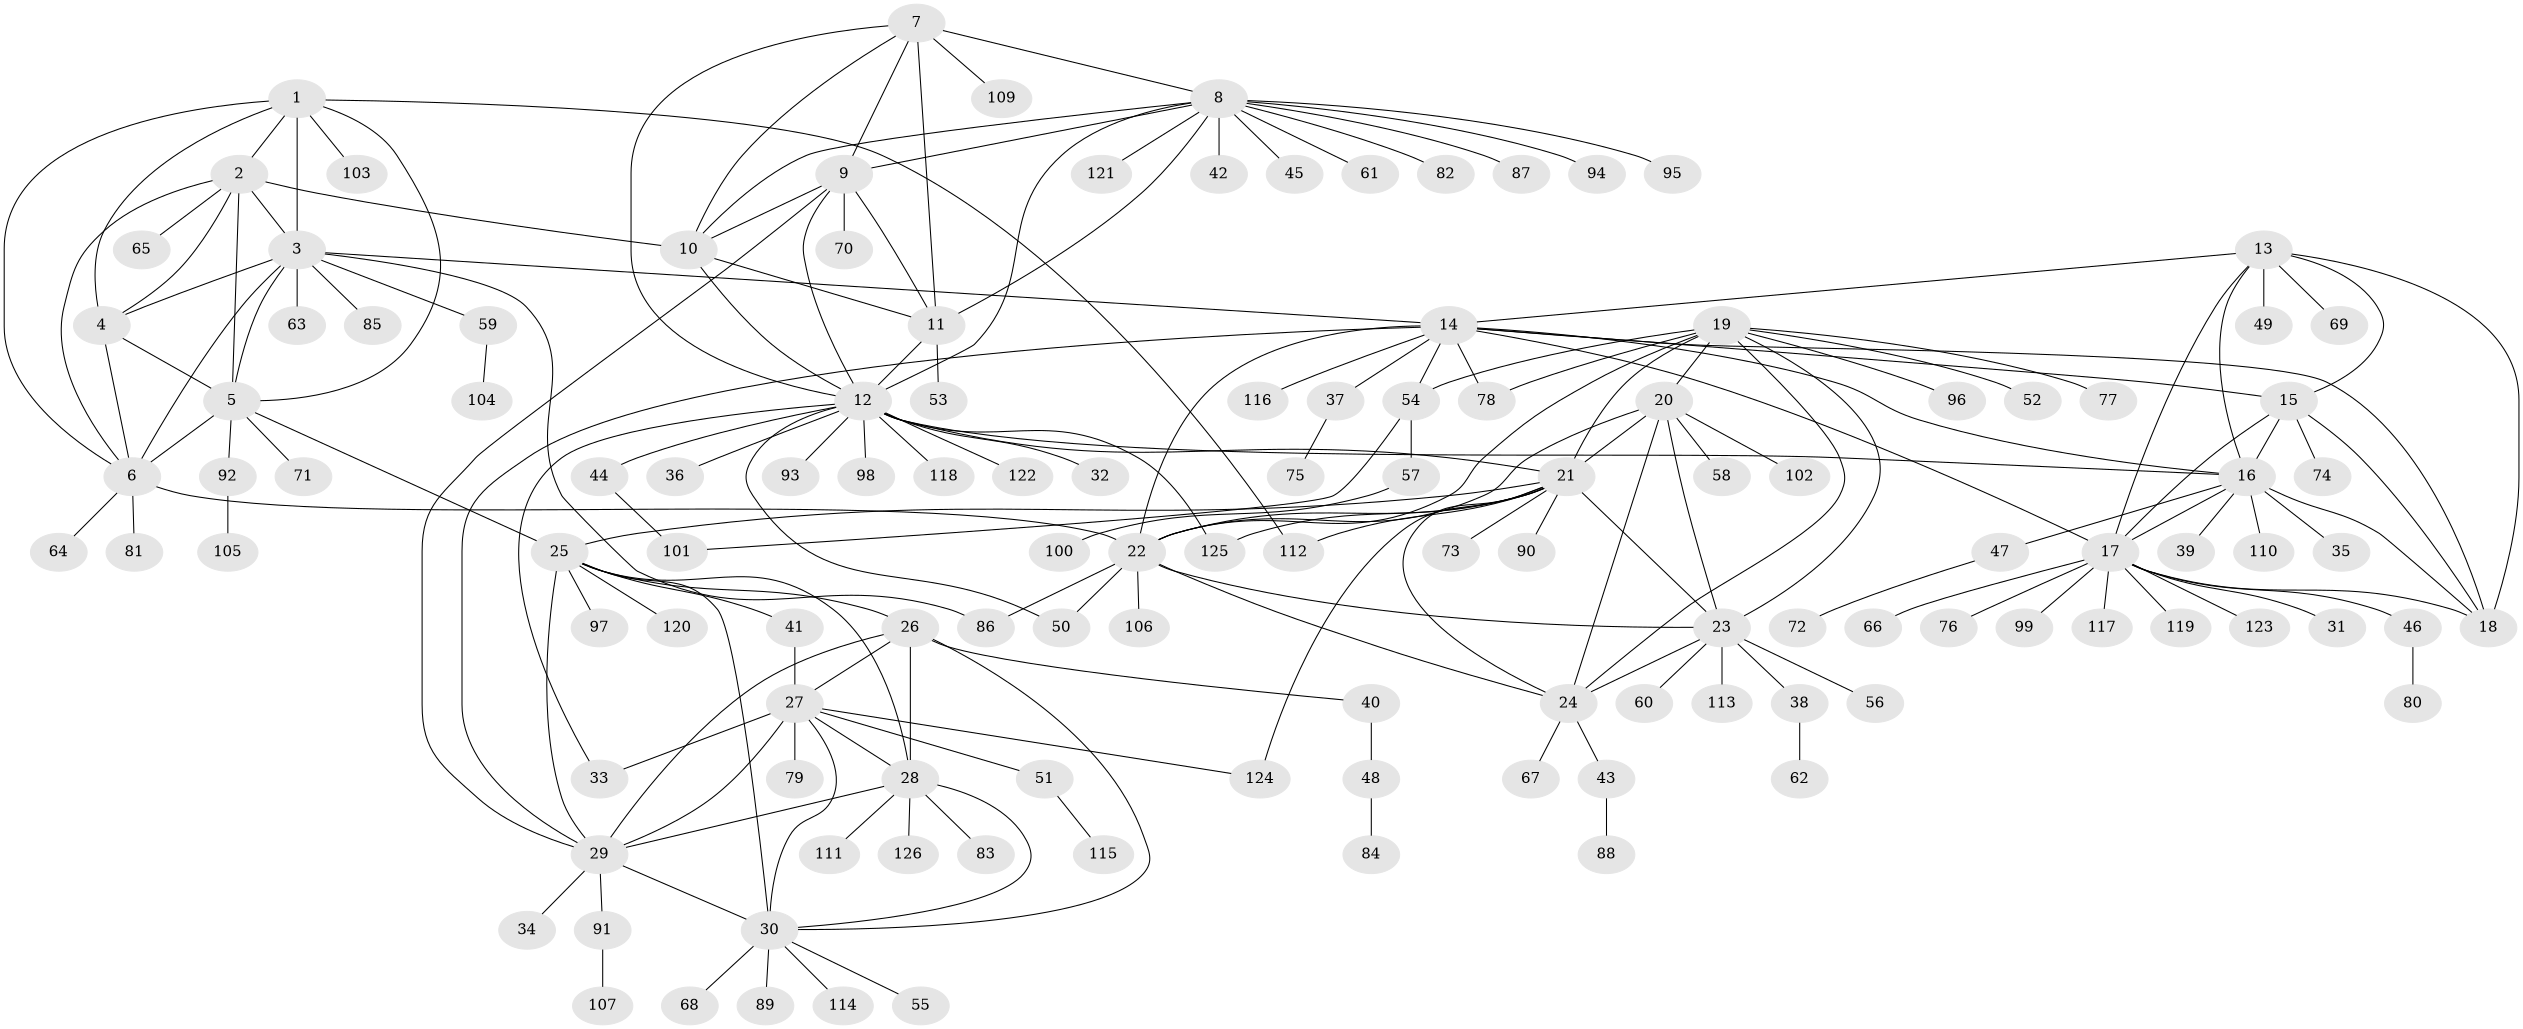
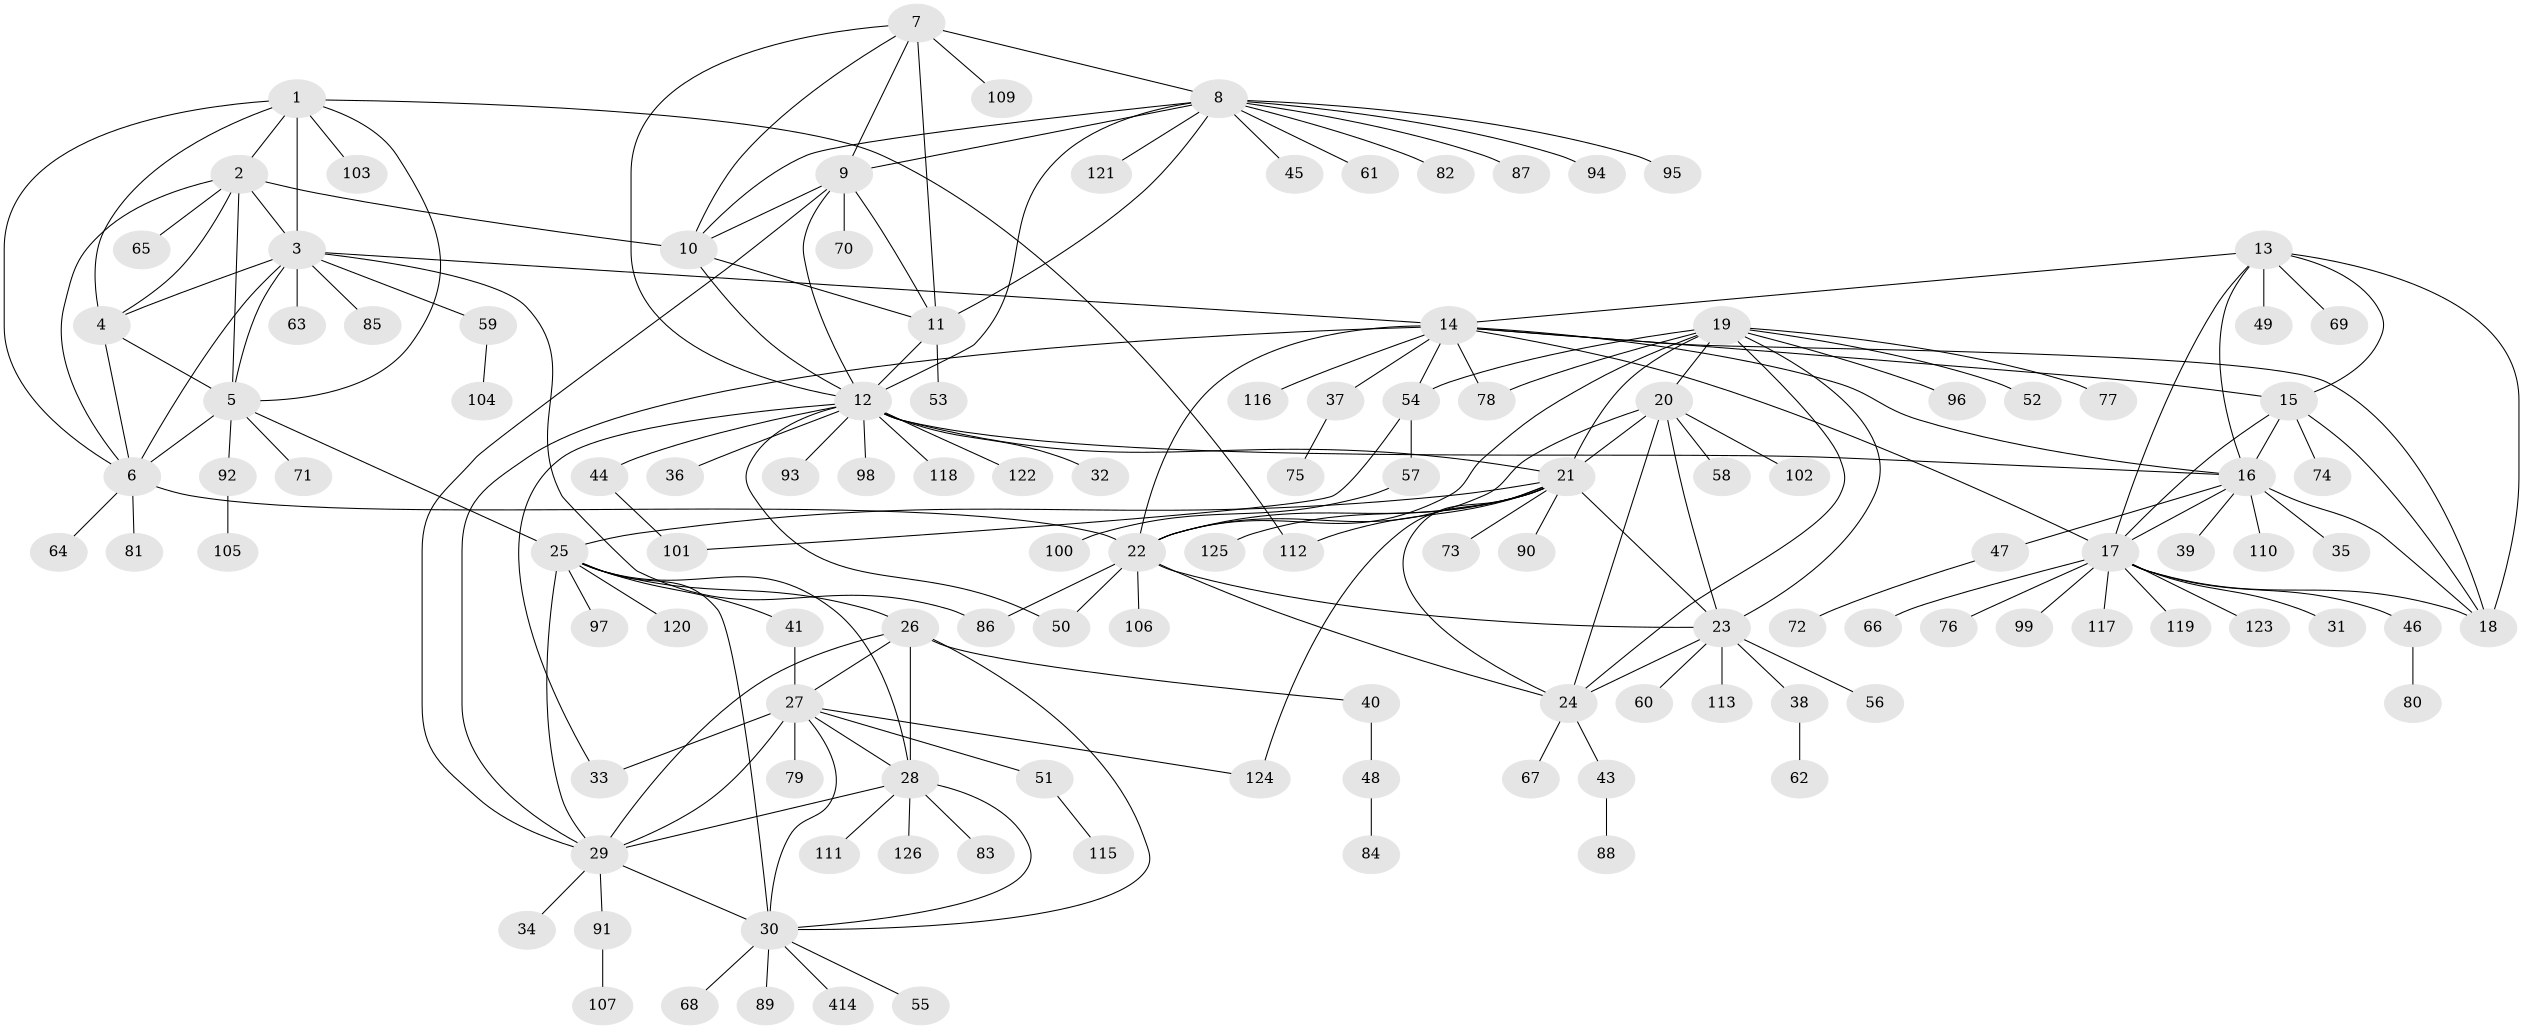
(1219, 174) -> none
(1064, 433) -> none
(843, 1006) -> (843, 1006)
